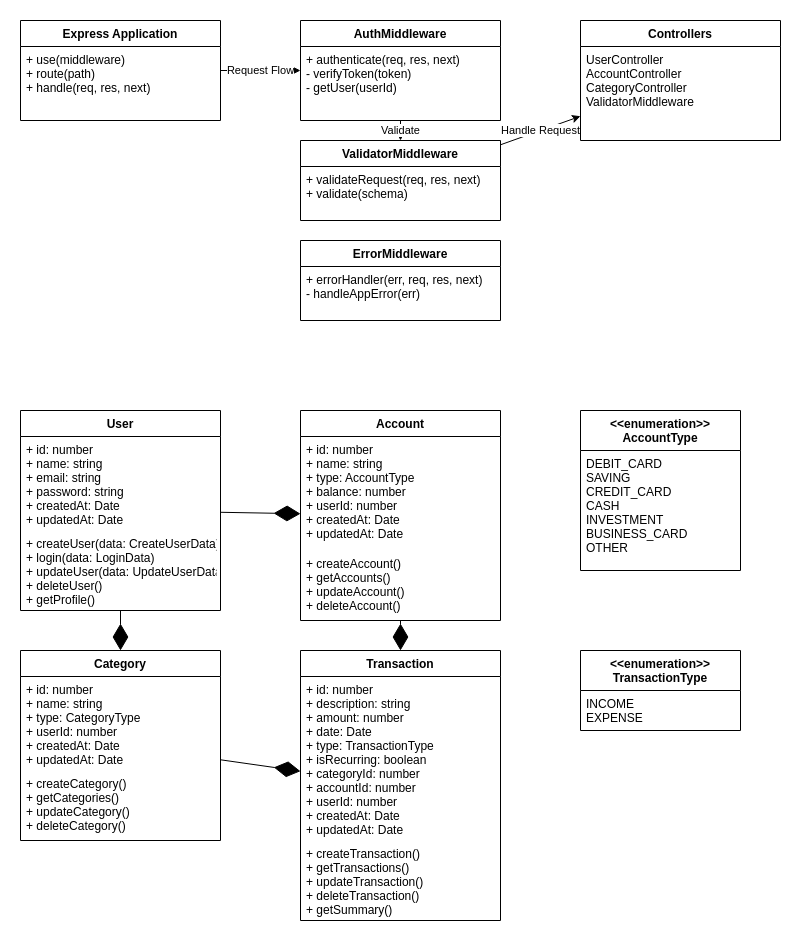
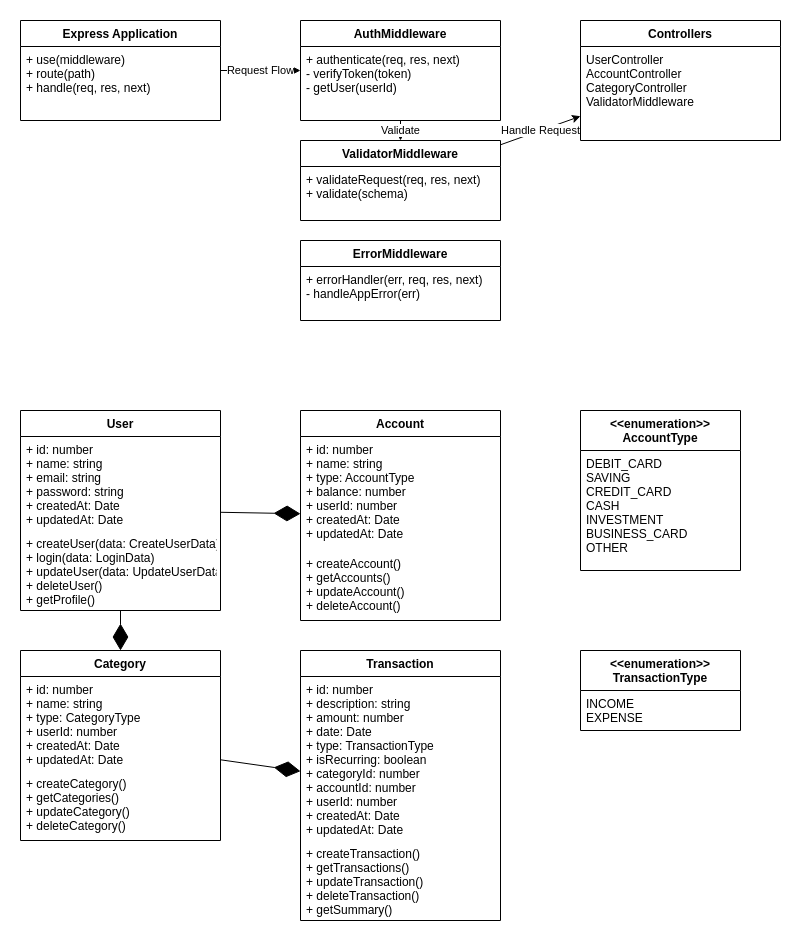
(401, 623) -> none
